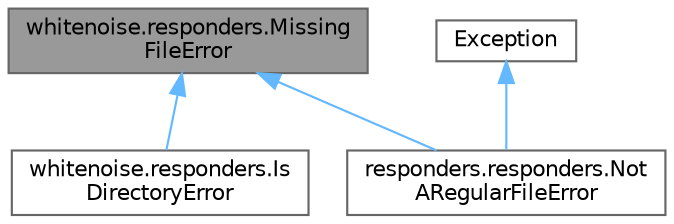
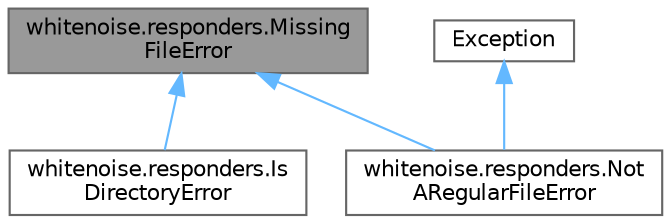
(506, 183) -> (504, 183)
